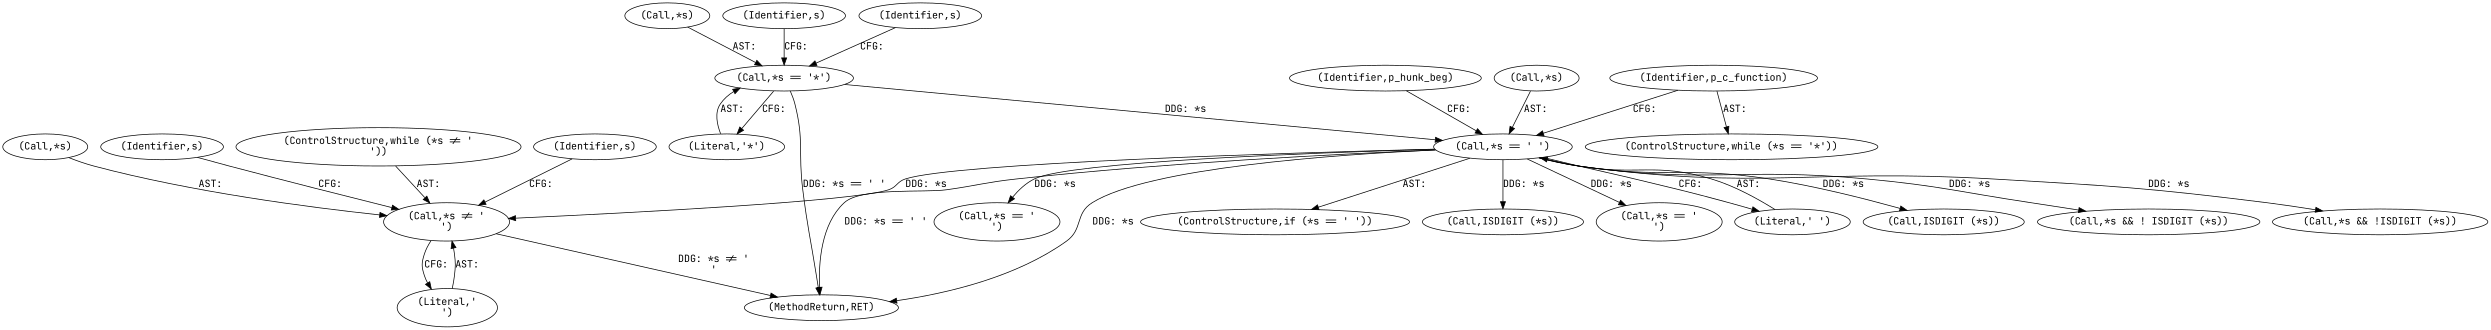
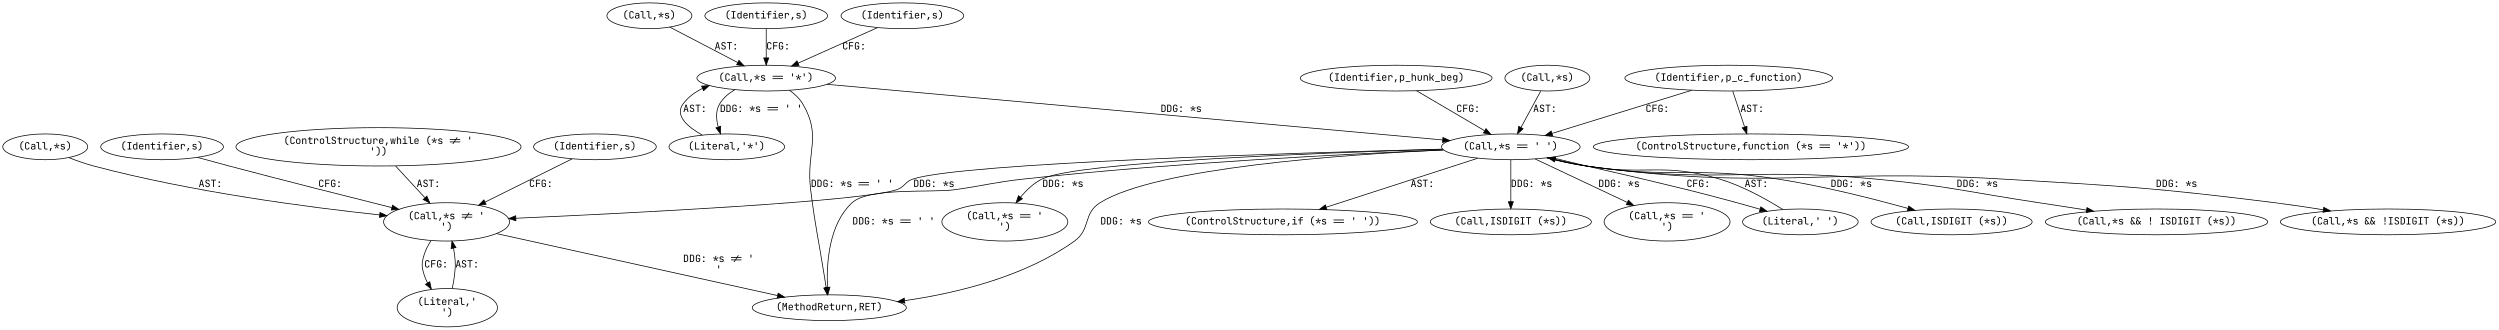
(777, 109) -> (761, 109)
(1732, 147) -> (1751, 147)
